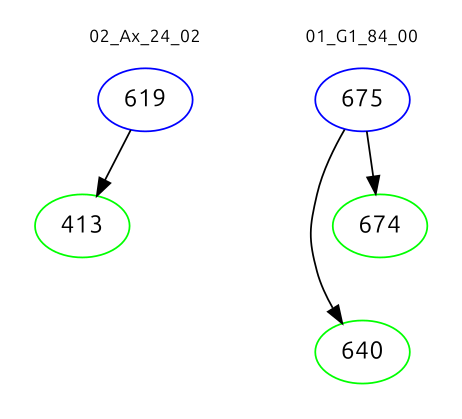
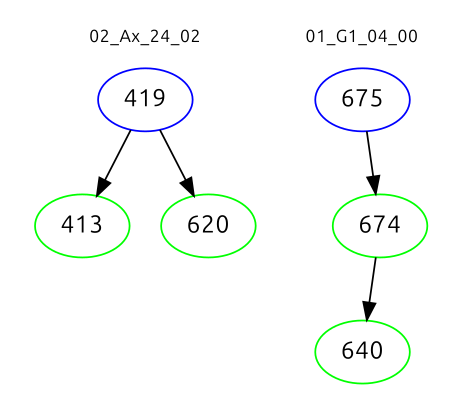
(363, 38) -> (363, 38)
(145, 100) -> (145, 100)
(312, 218) -> (373, 280)
none -> (208, 226)
